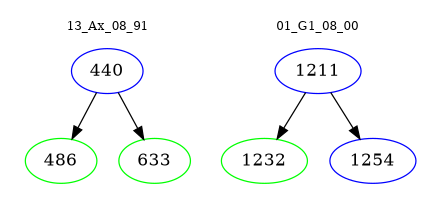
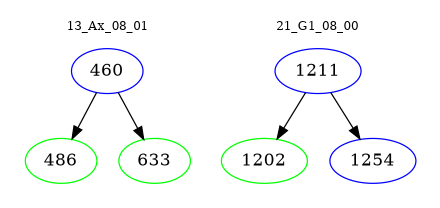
(108, 27) -> (108, 27)
(318, 27) -> (318, 27)
(107, 71) -> (107, 71)
(264, 161) -> (264, 161)
